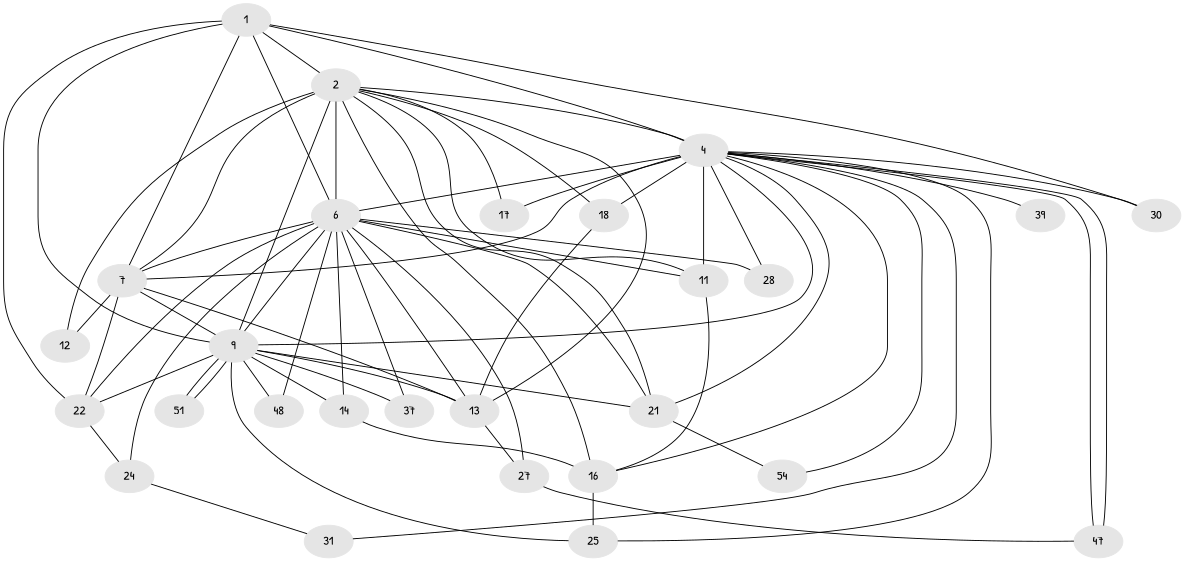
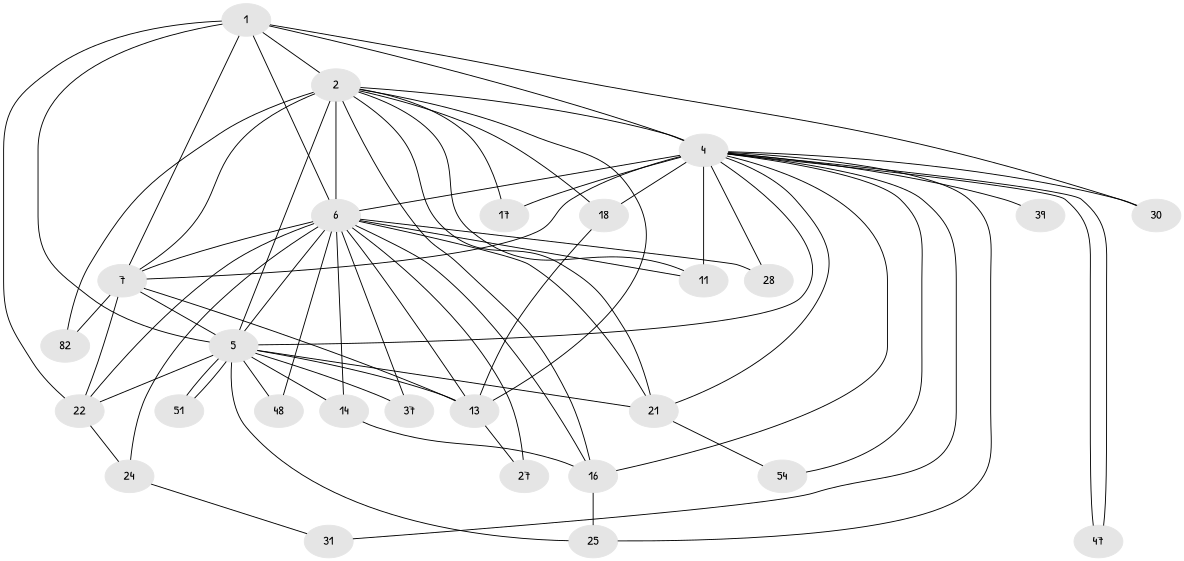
(65, 346) -> (65, 346)
(234, 346) -> (234, 346)
(698, 405) -> (490, 323)
(780, 529) -> none
